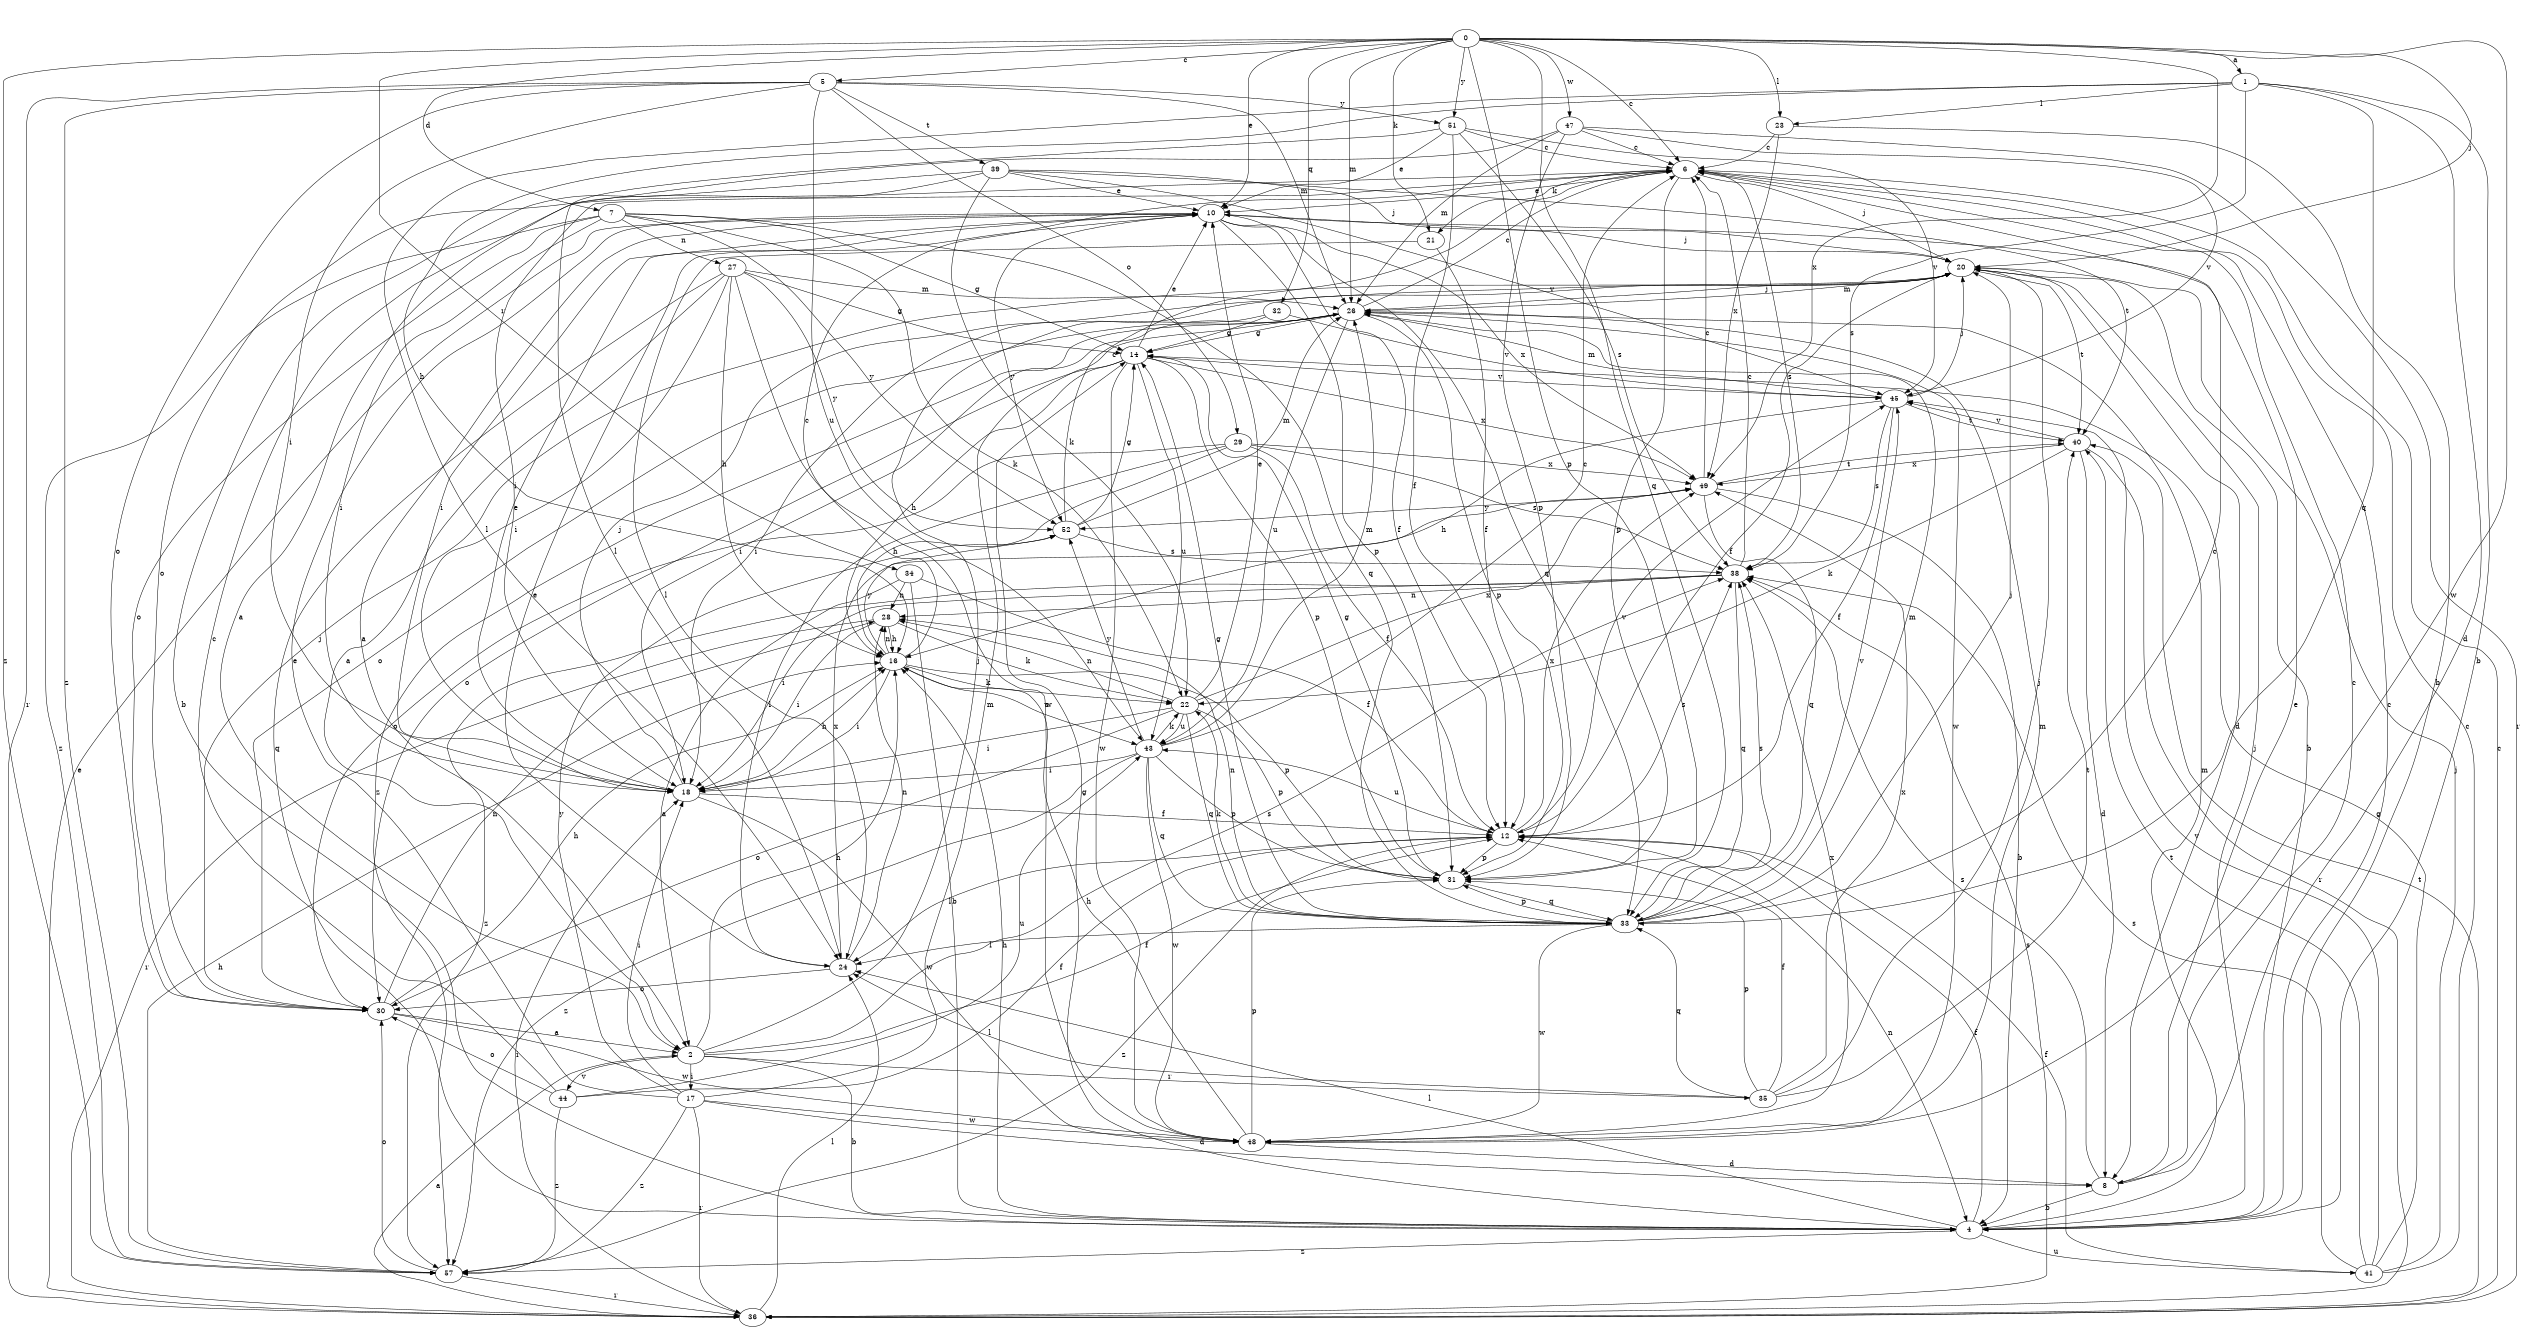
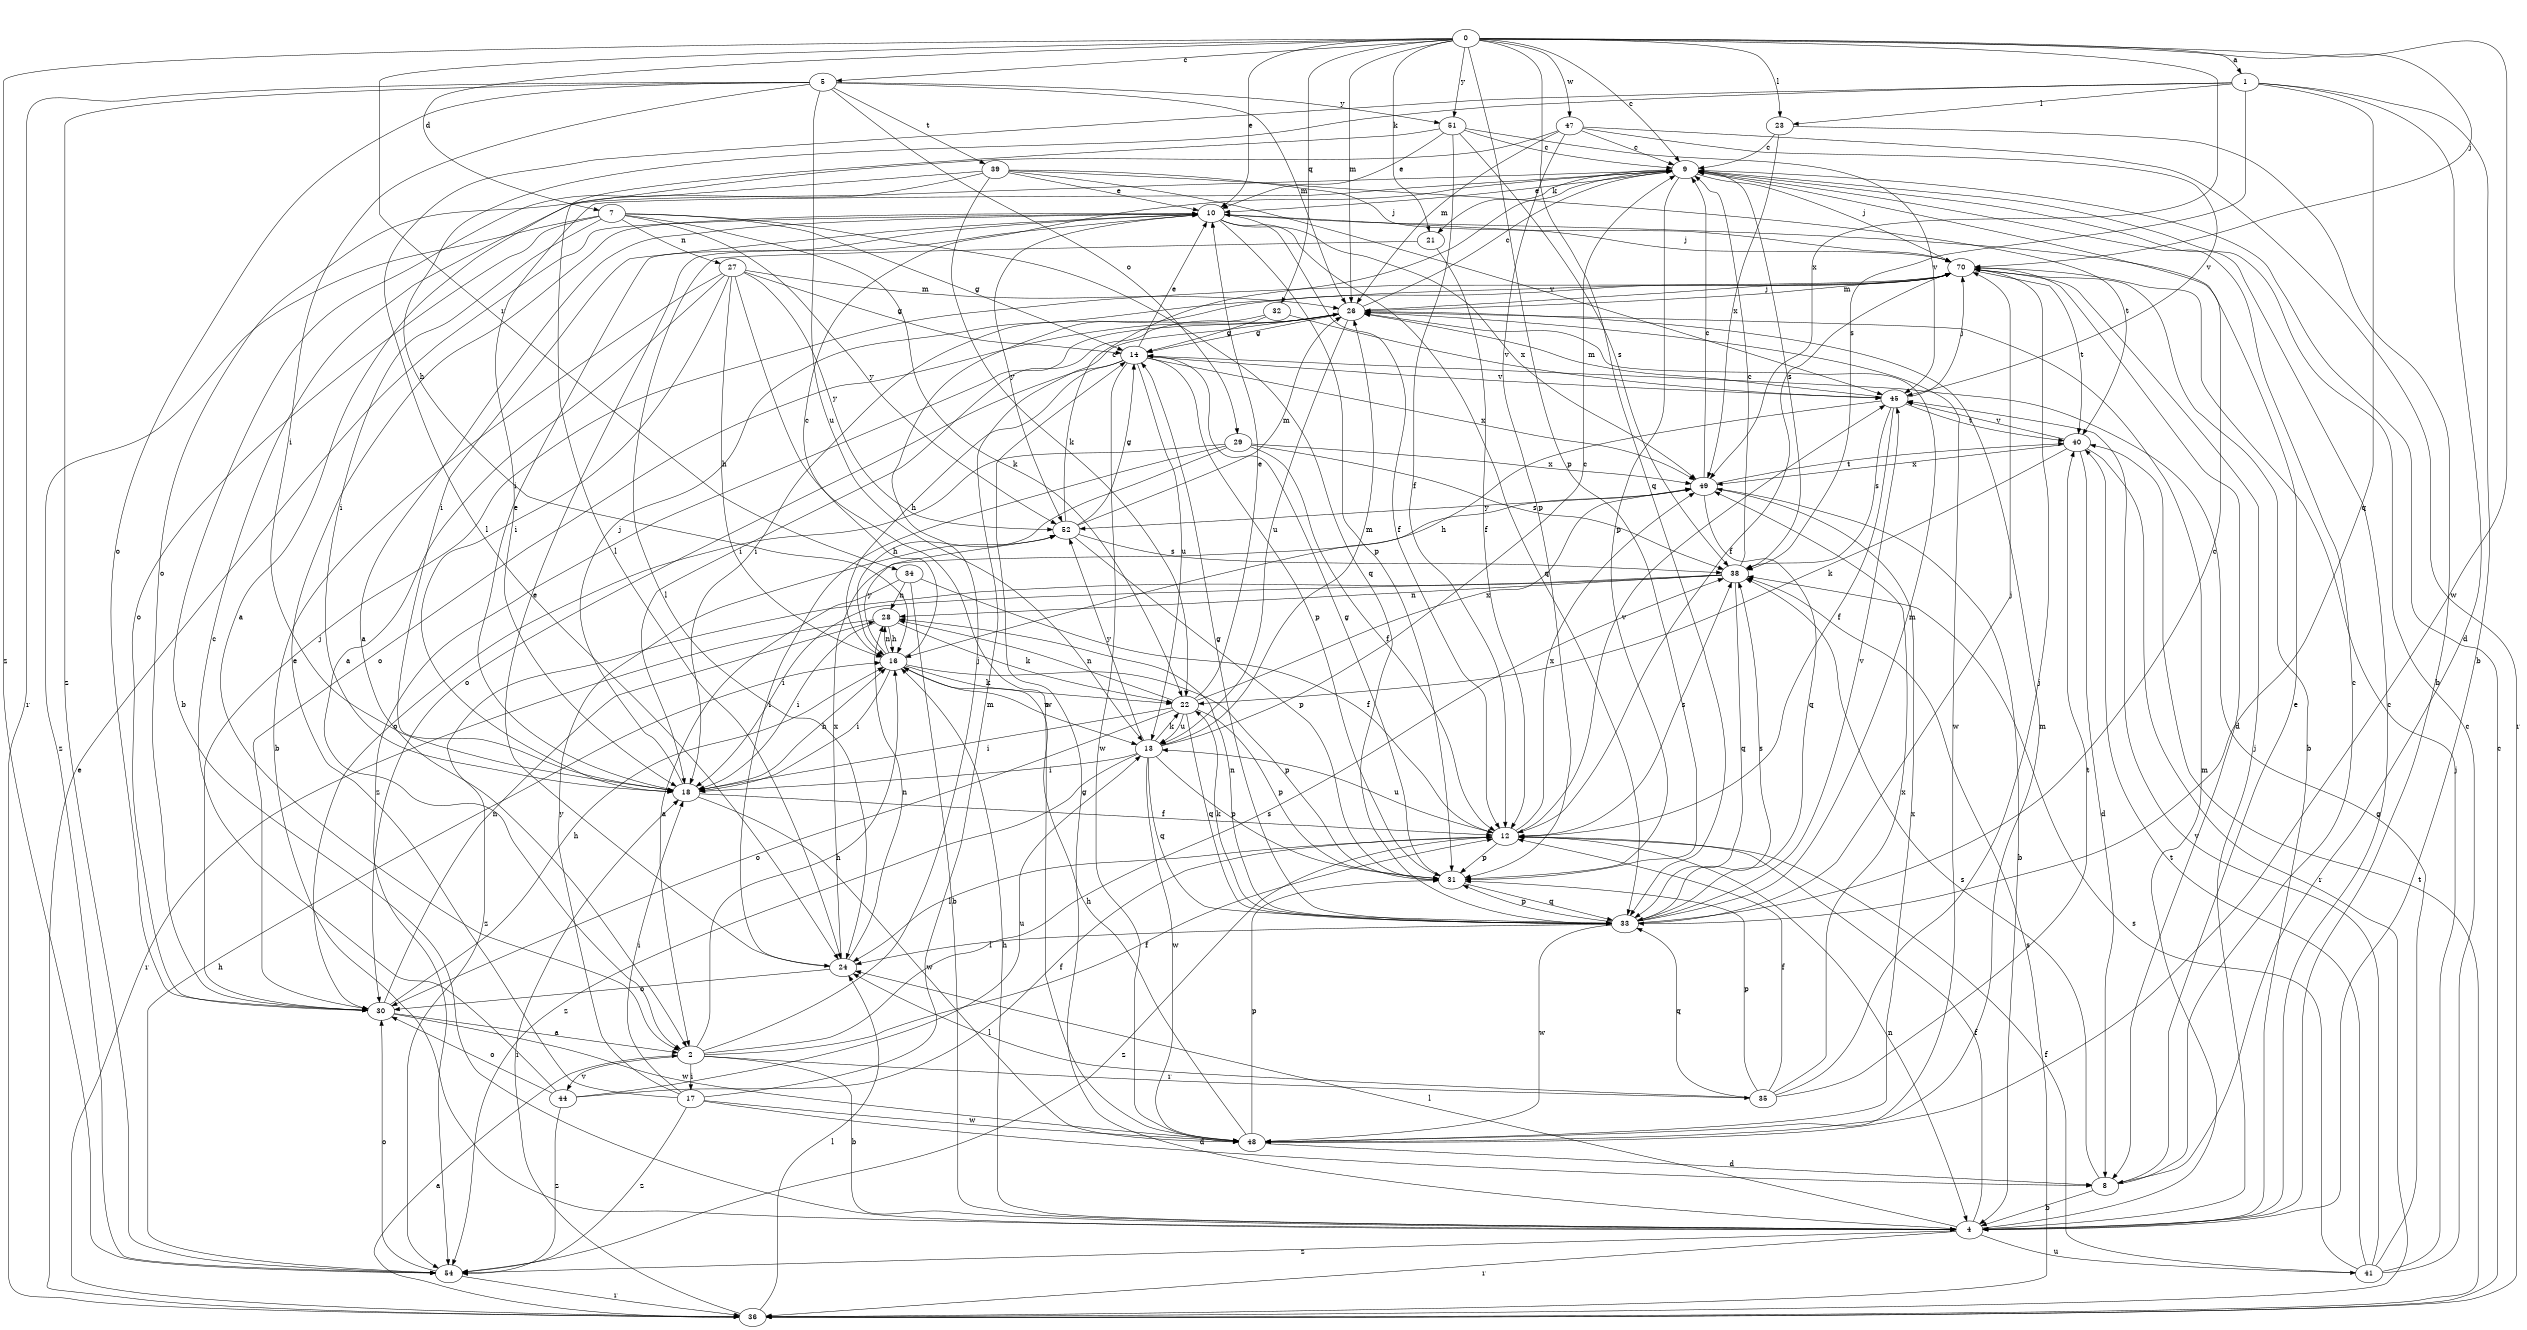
(1685, 170) -> (1685, 170)
(1961, 268) -> (1961, 268)
(1499, 603) -> (1268, 690)
(278, 749) -> (278, 749)
(1149, 749) -> (1149, 749)
(1808, 1101) -> (1886, 1049)
(699, 1218) -> (1364, 1274)
(449, 1274) -> (449, 1274)
